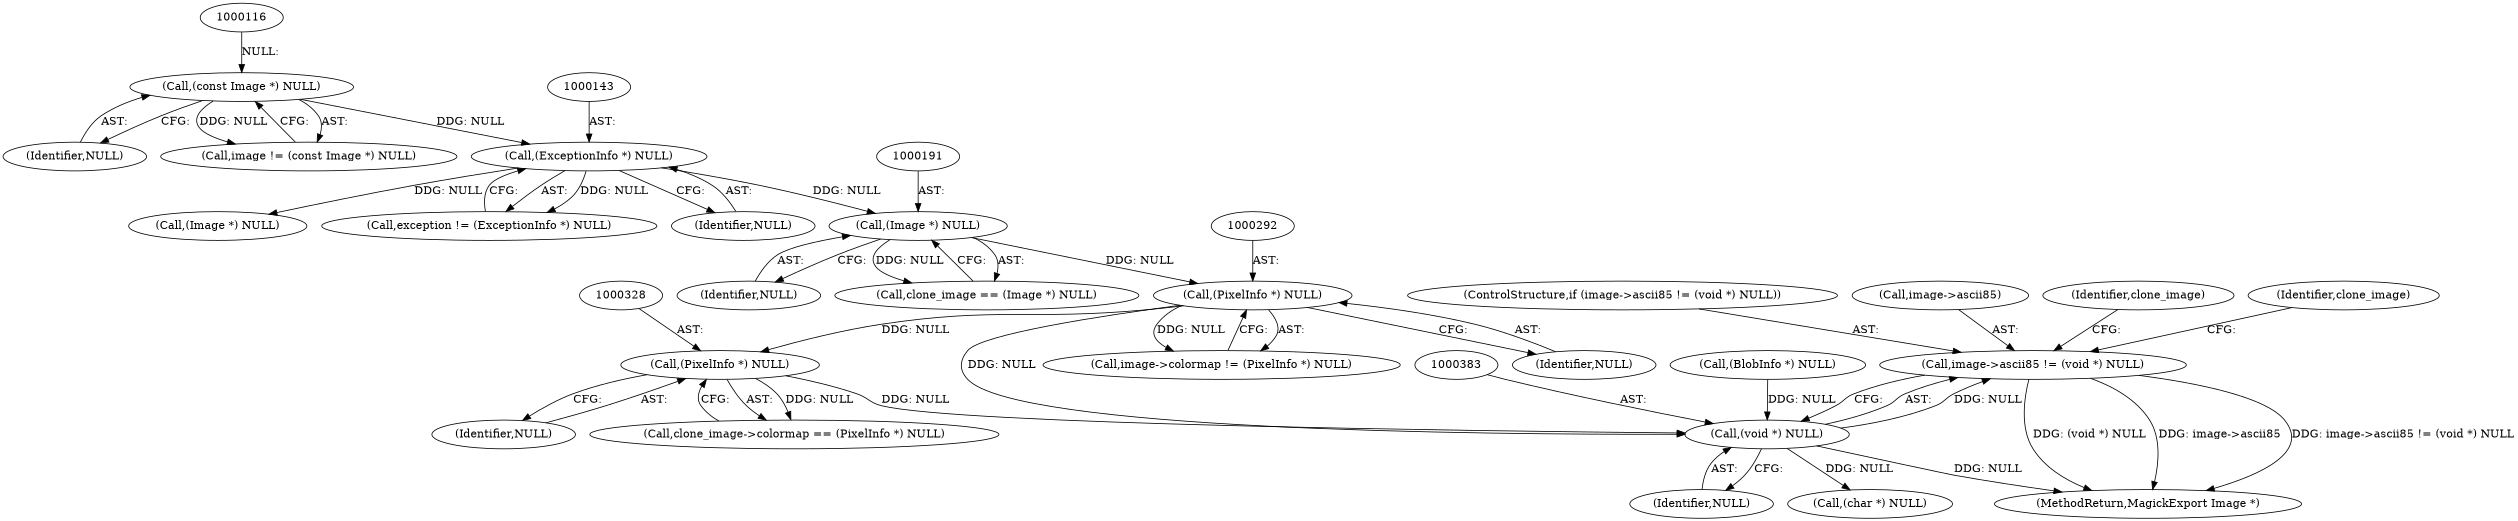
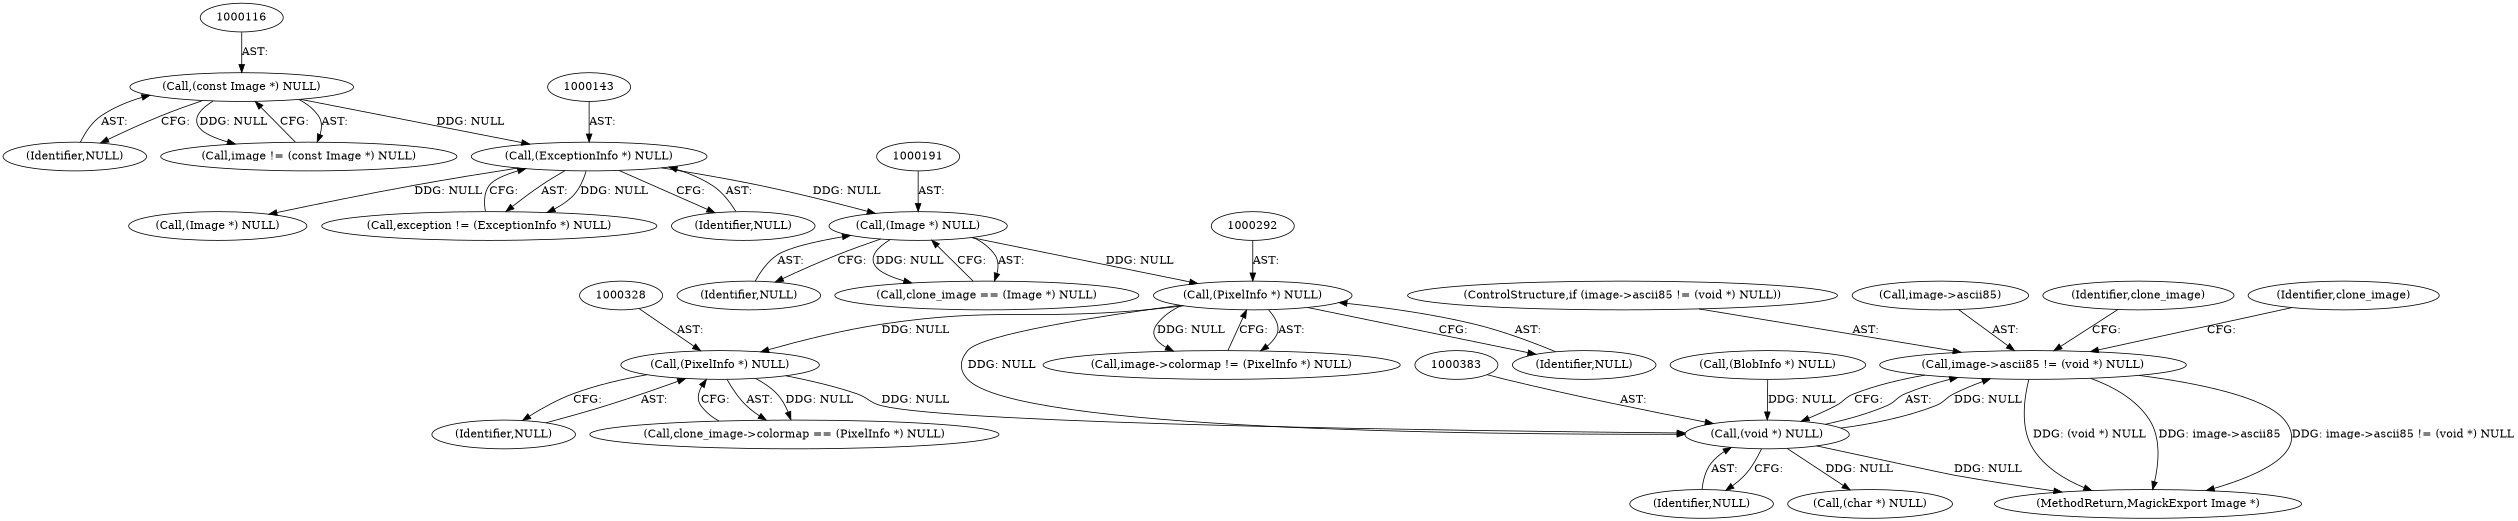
(262, 52) -> (257, 52)
